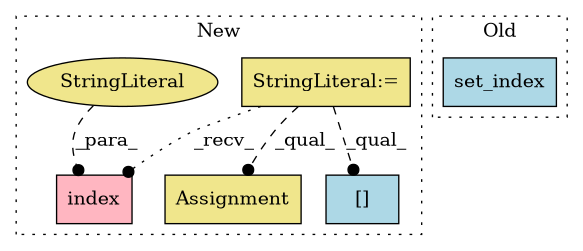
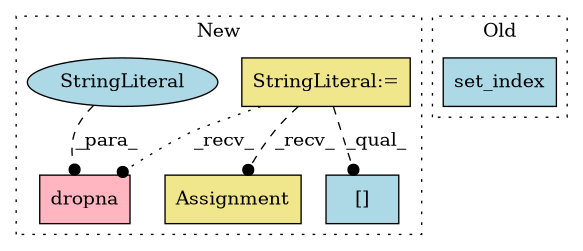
(123, 82) -> (123, 82)
(305, 141) -> (305, 141)
(94, 199) -> (85, 199)
